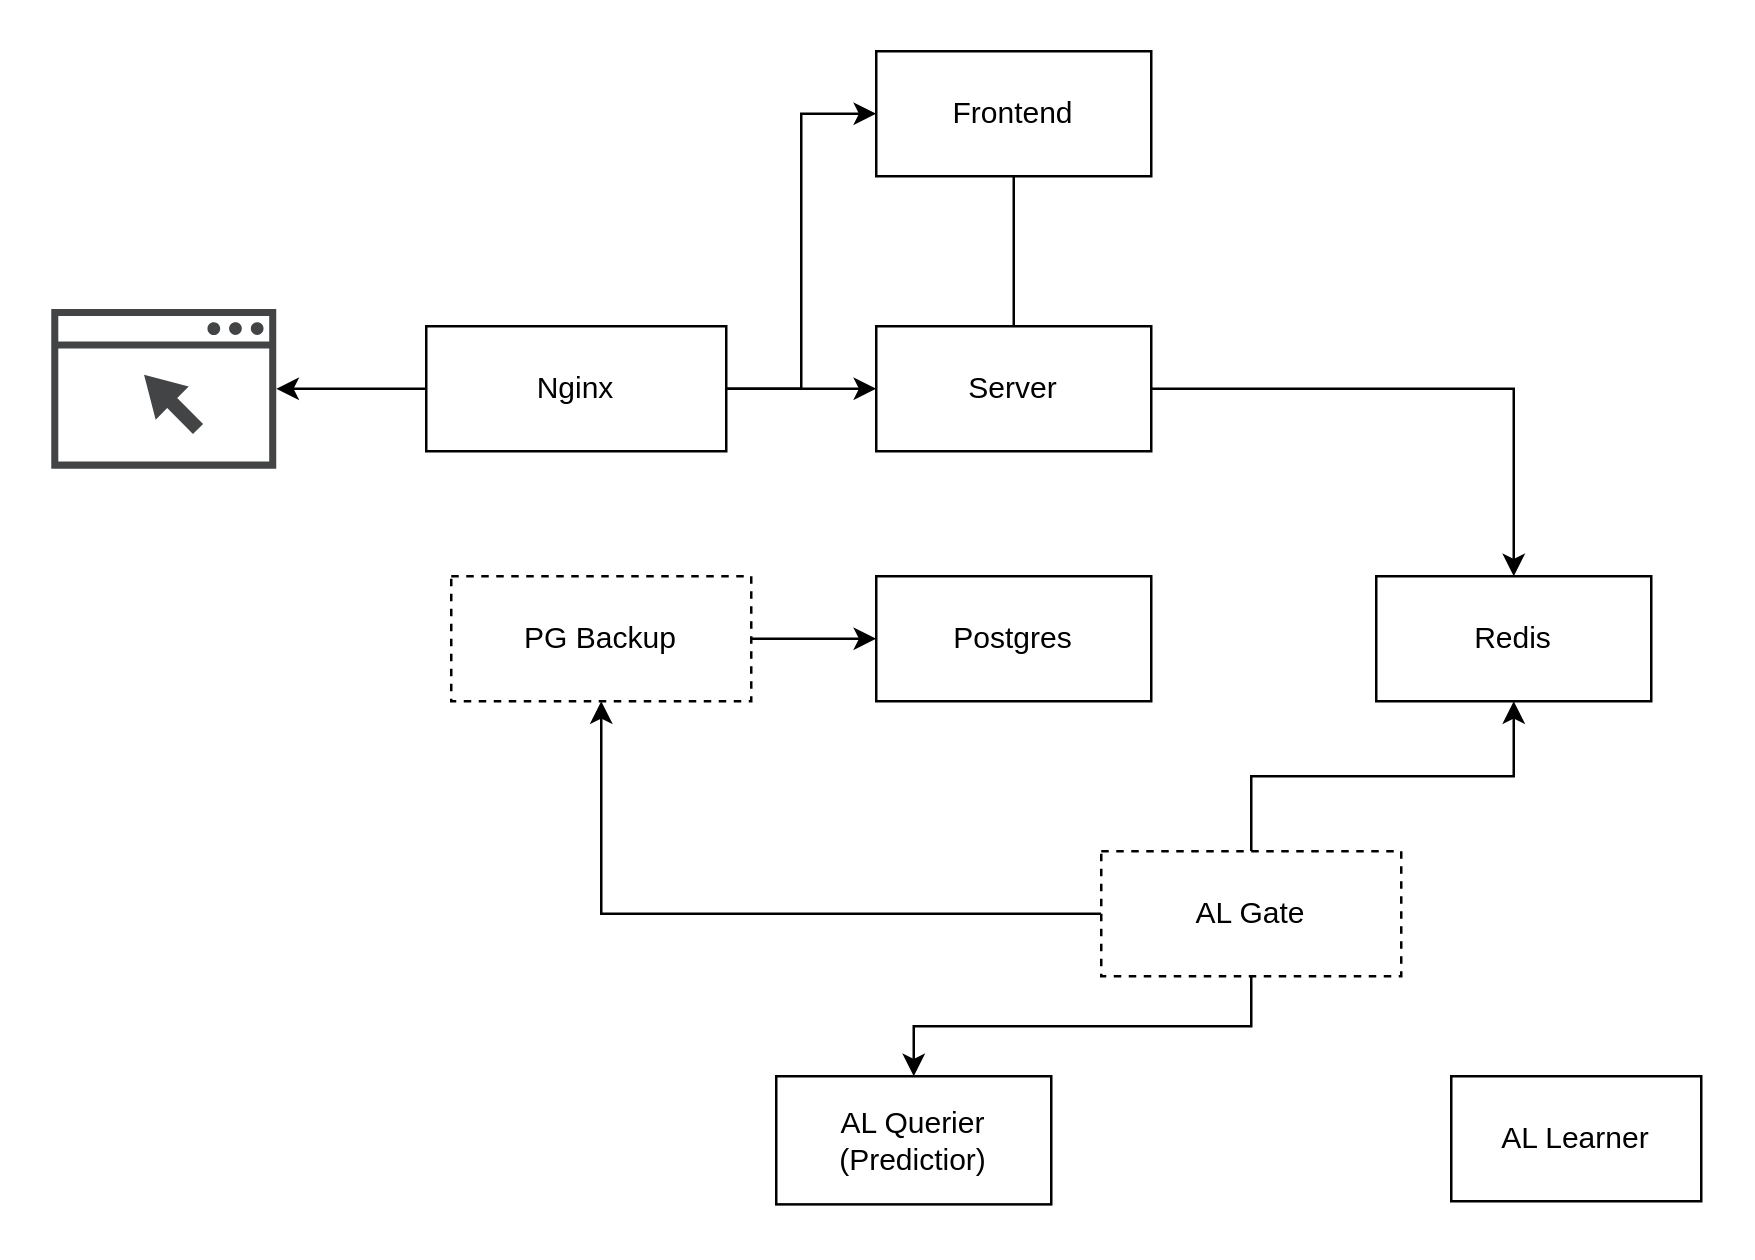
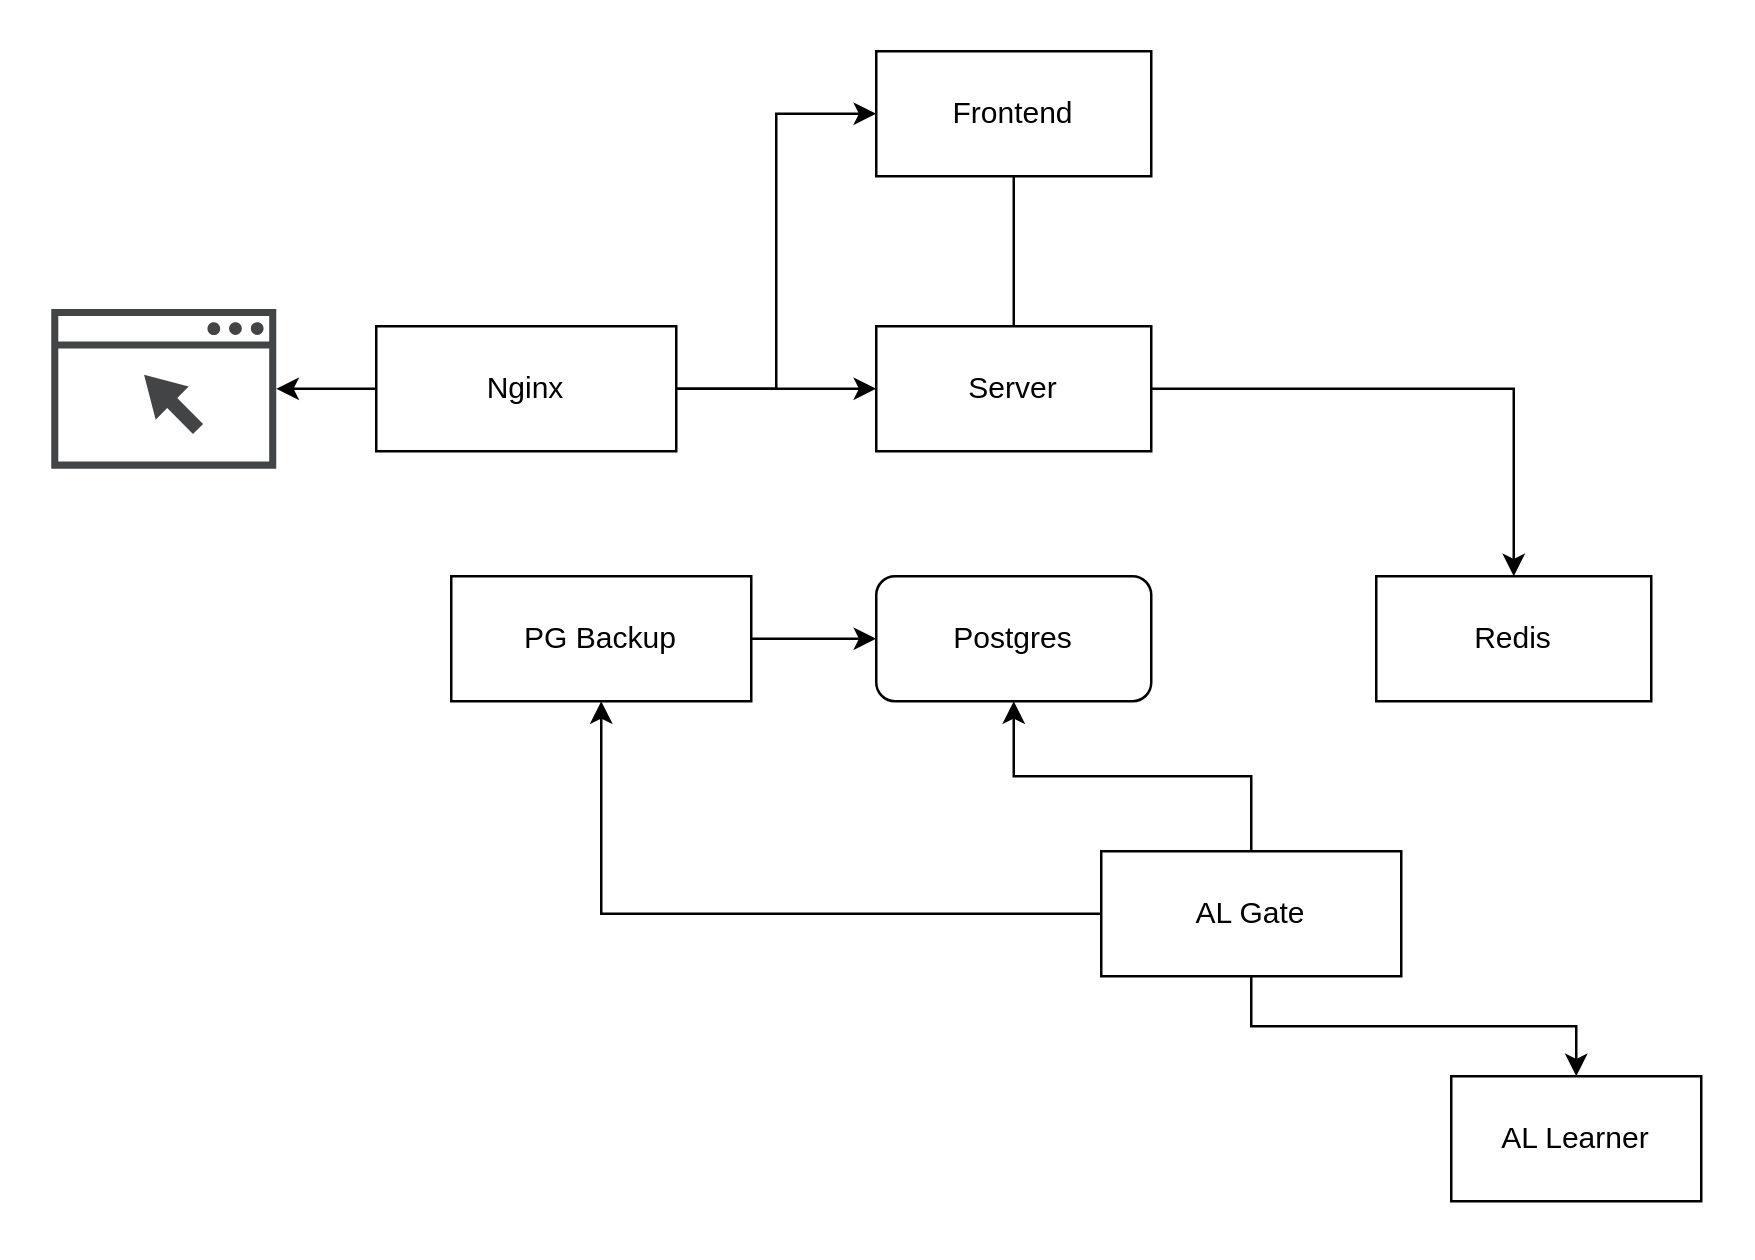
(576, 389) -> (526, 389)
(601, 639) -> (601, 639)
(1014, 639) -> (1014, 639)
(1411, 776) -> (1105, 776)
(1251, 914) -> (1251, 914)
(1064, 1026) -> none
none -> (1433, 1026)
(914, 1140) -> none
